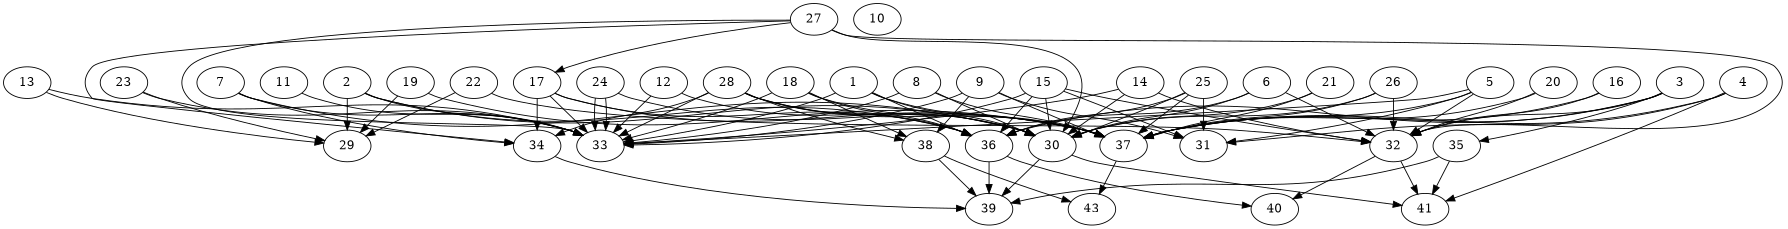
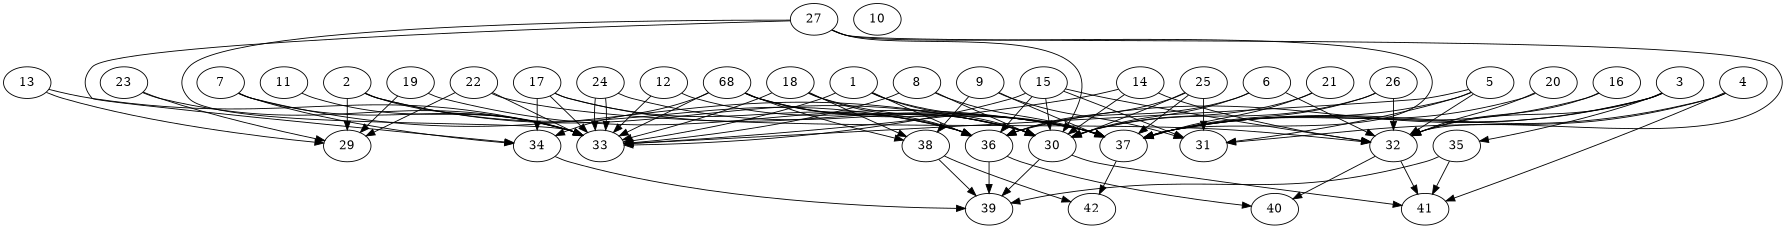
(676, 40) -> (1355, 48)
(727, 83) -> (727, 83)
(799, 129) -> (527, 109)
(1092, 209) -> (1092, 209)
